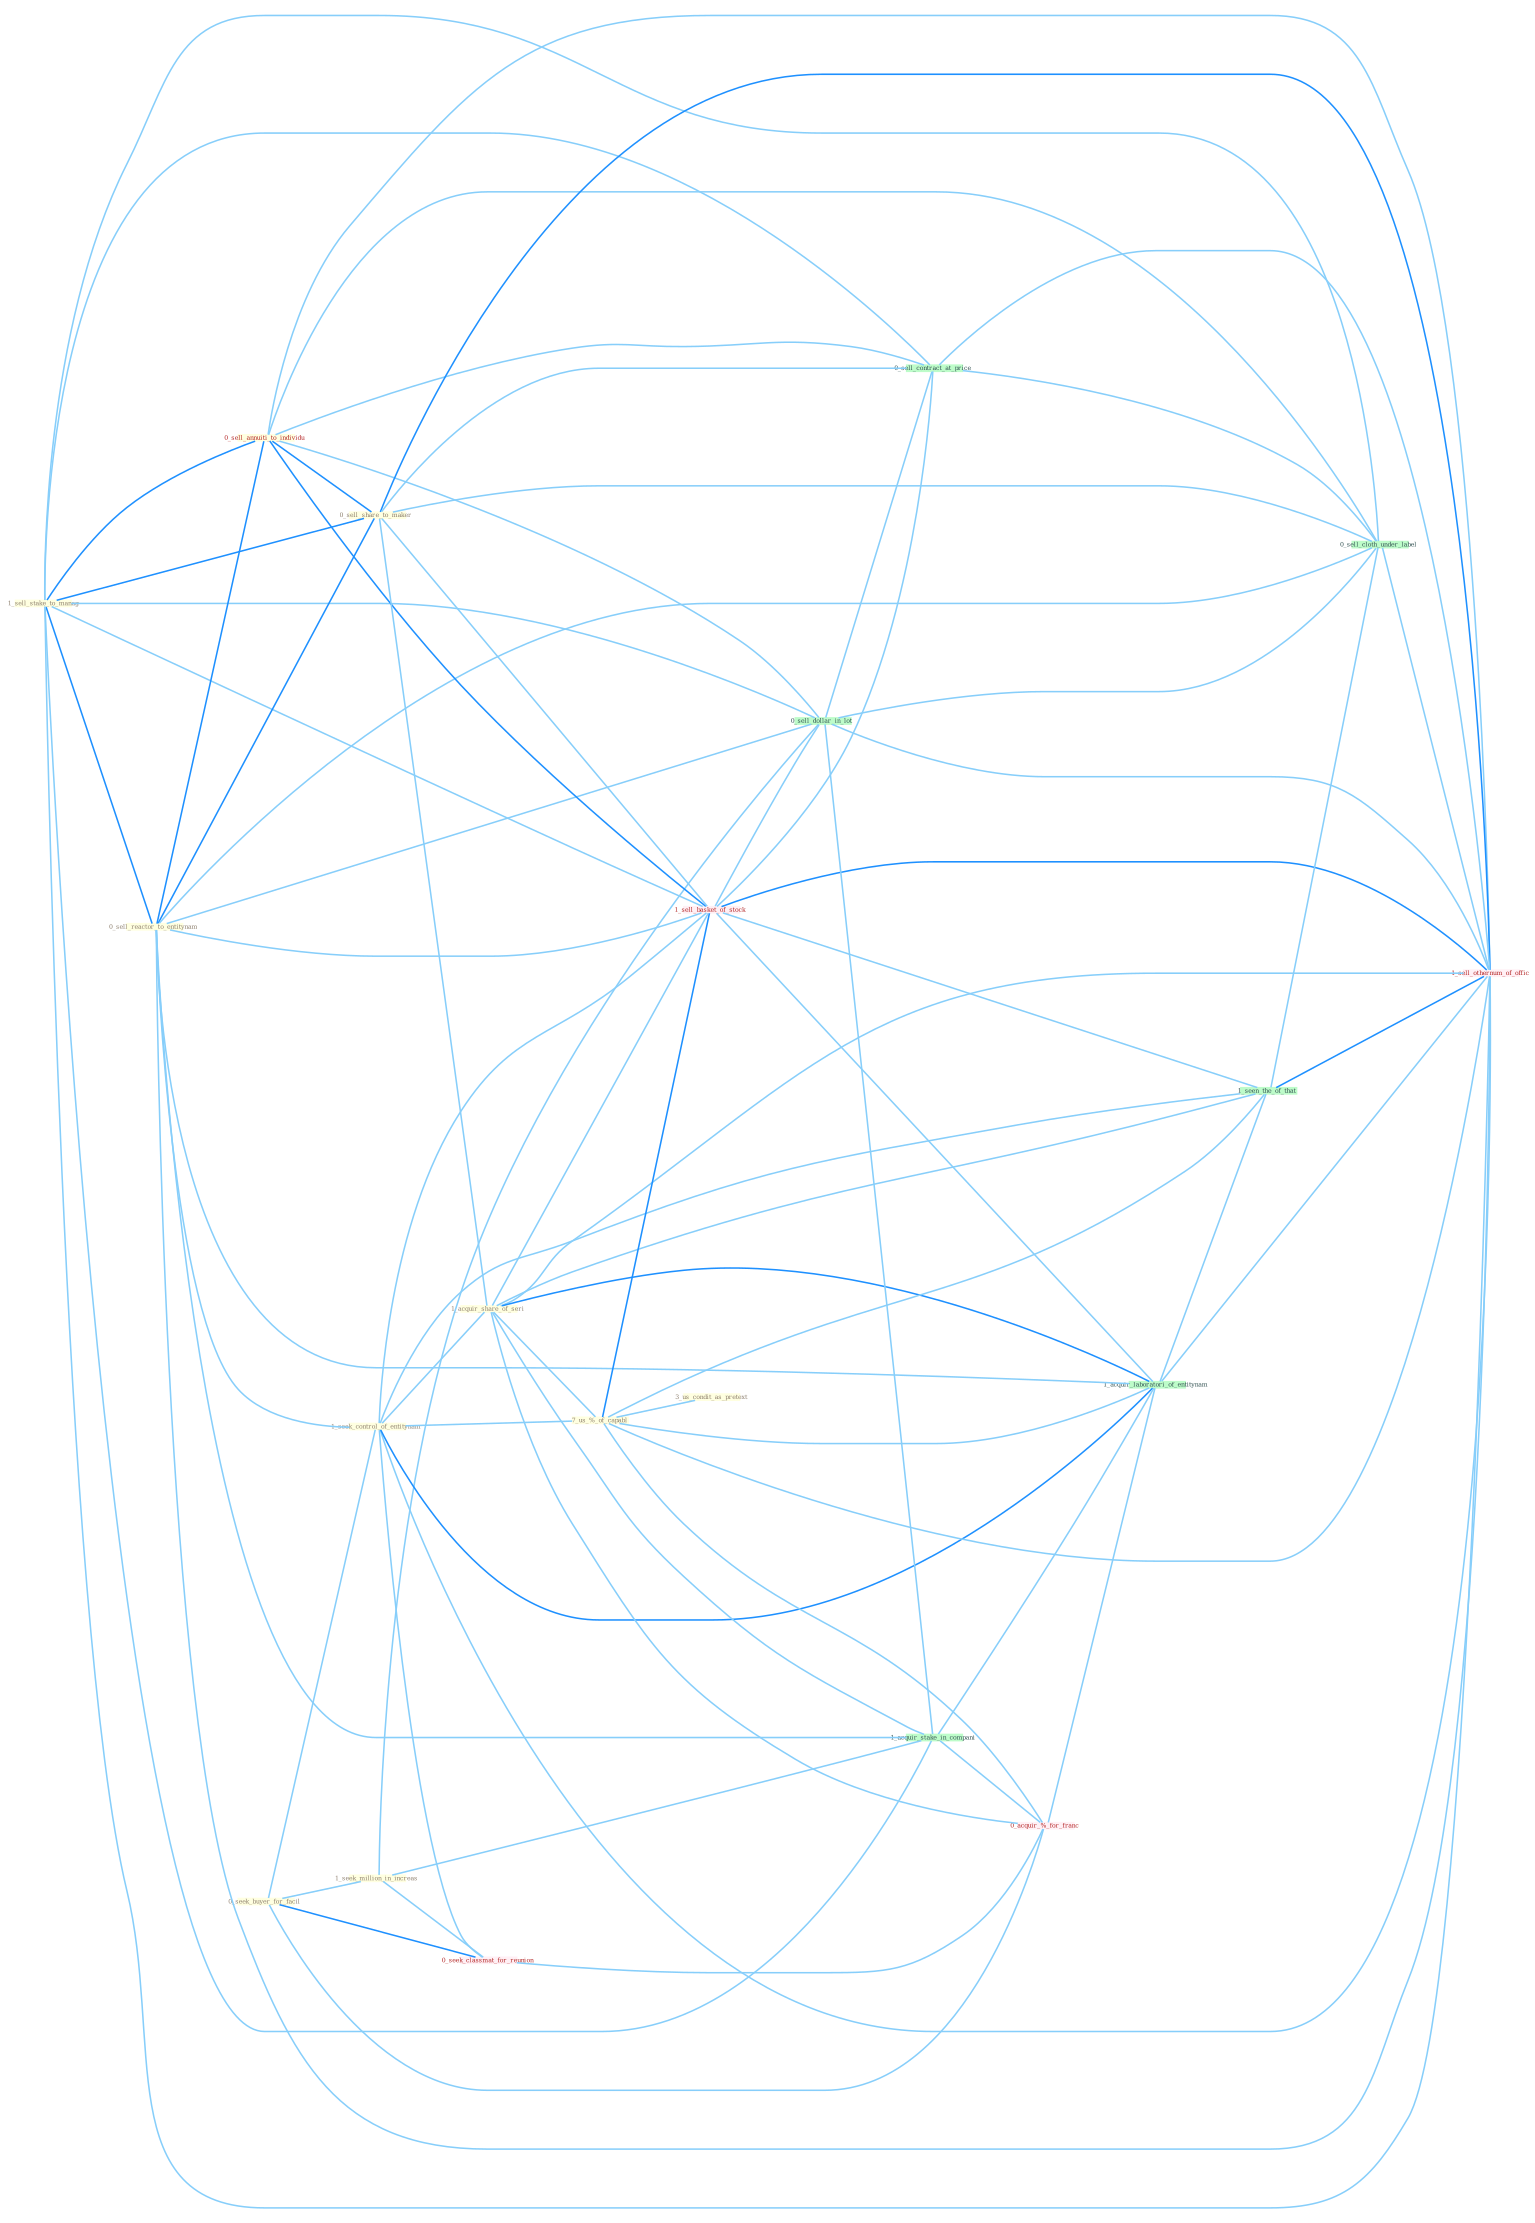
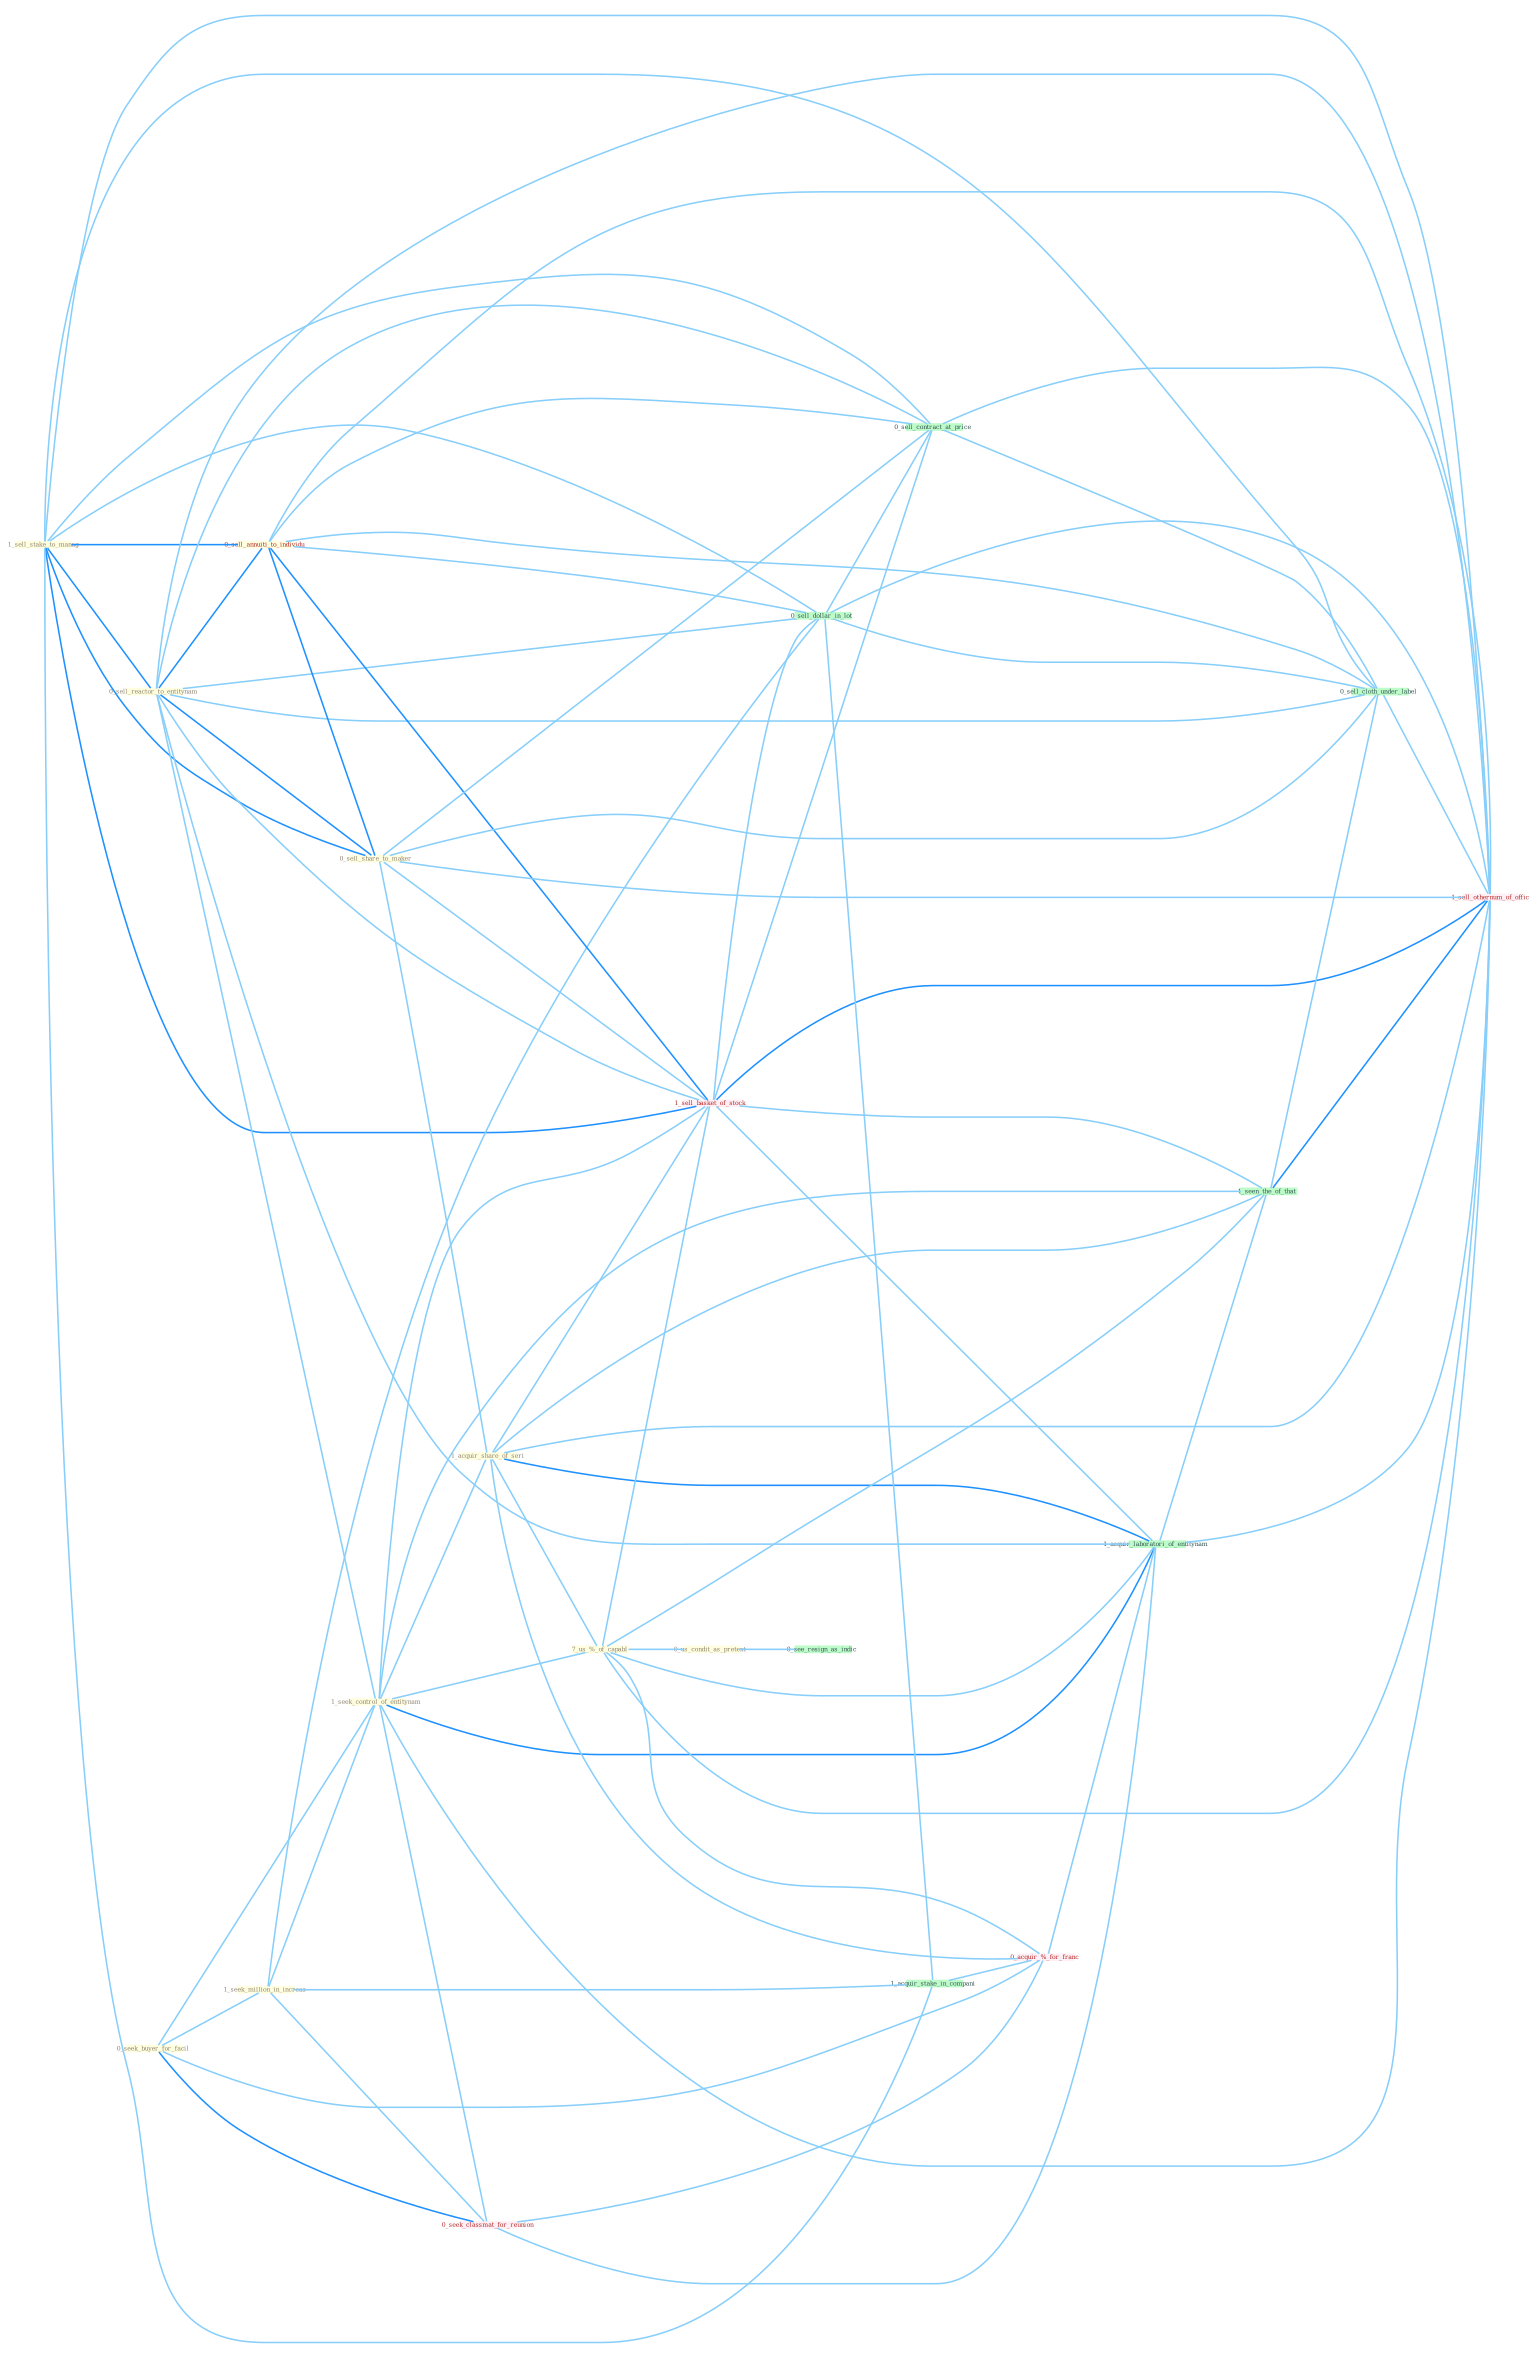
(1197, 74) -> (931, 897)
(377, 758) -> (187, 1066)
(656, 1165) -> (656, 1376)
(712, 1397) -> (712, 1649)
(670, 1563) -> none
(1049, 1563) -> (1033, 2186)
(266, 1619) -> (444, 314)
none -> (823, 1649)
none -> (322, 1846)
